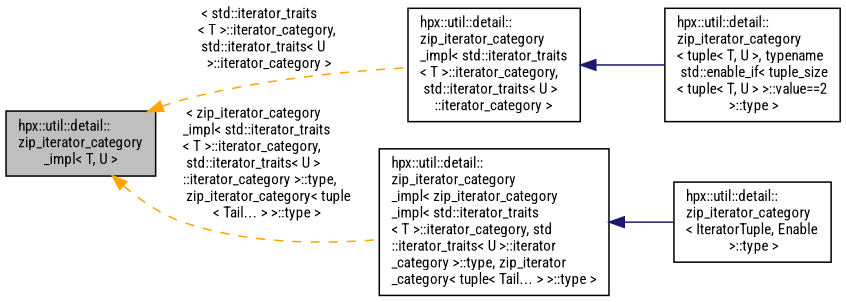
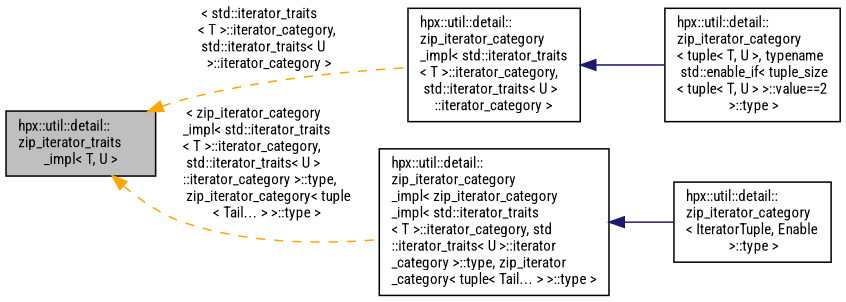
(81, 144) -> (81, 144)
